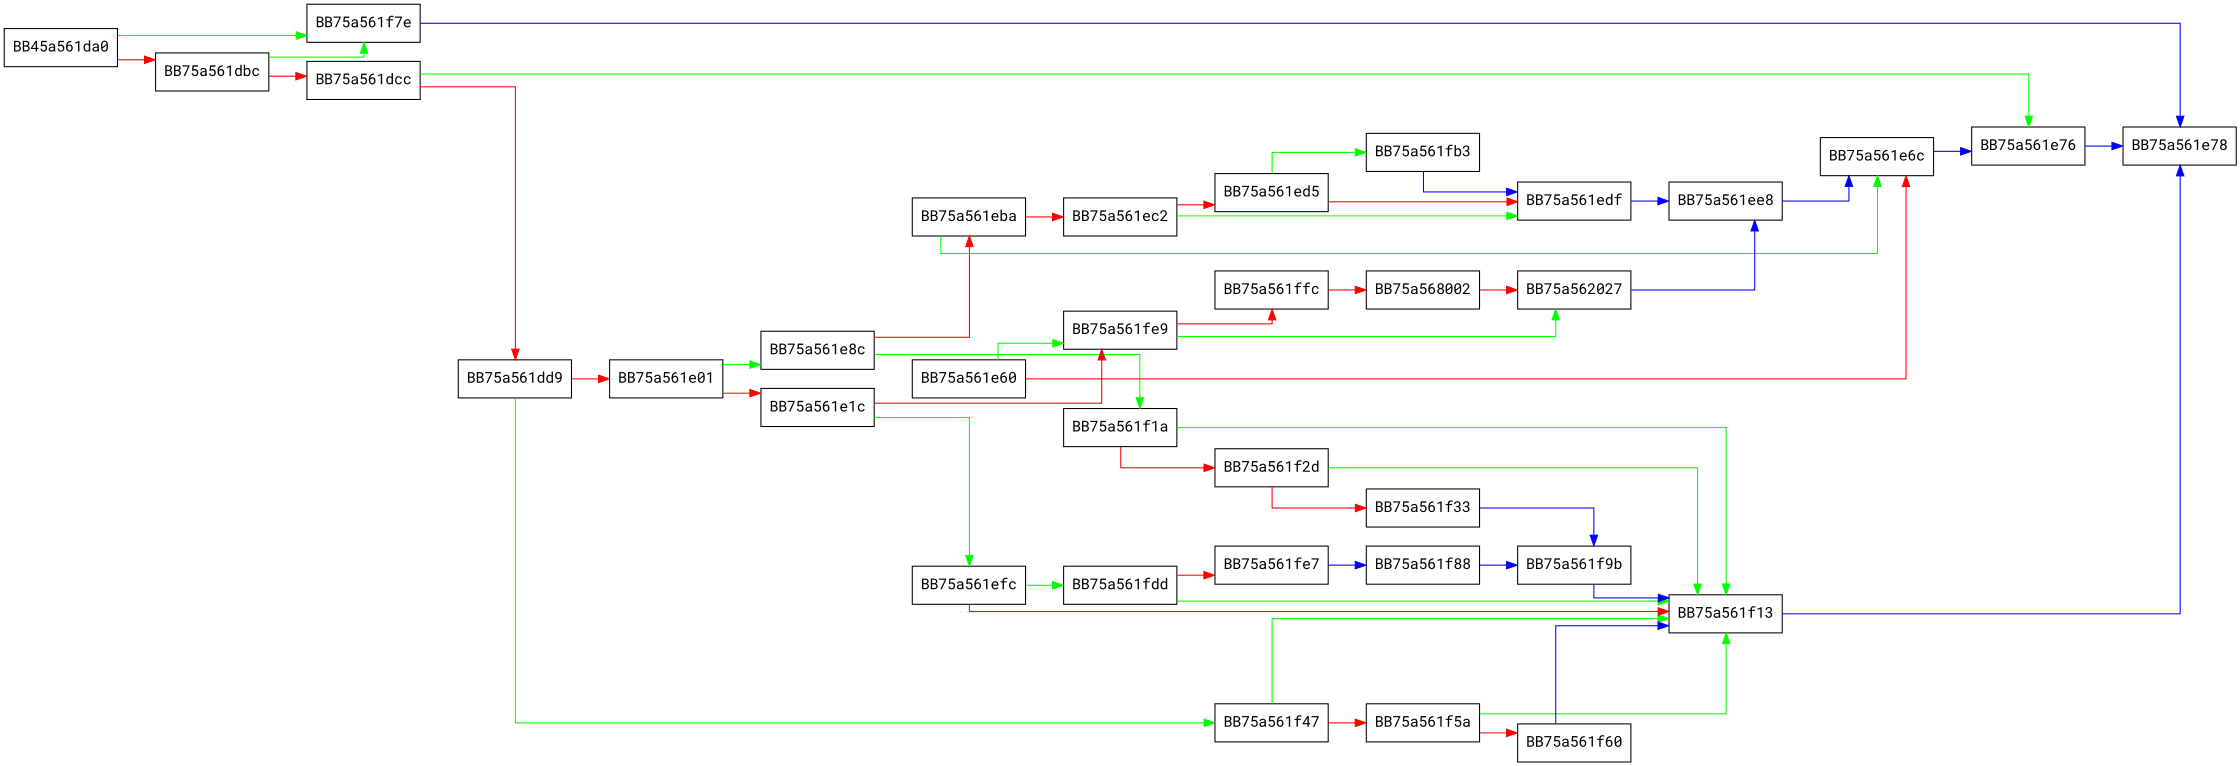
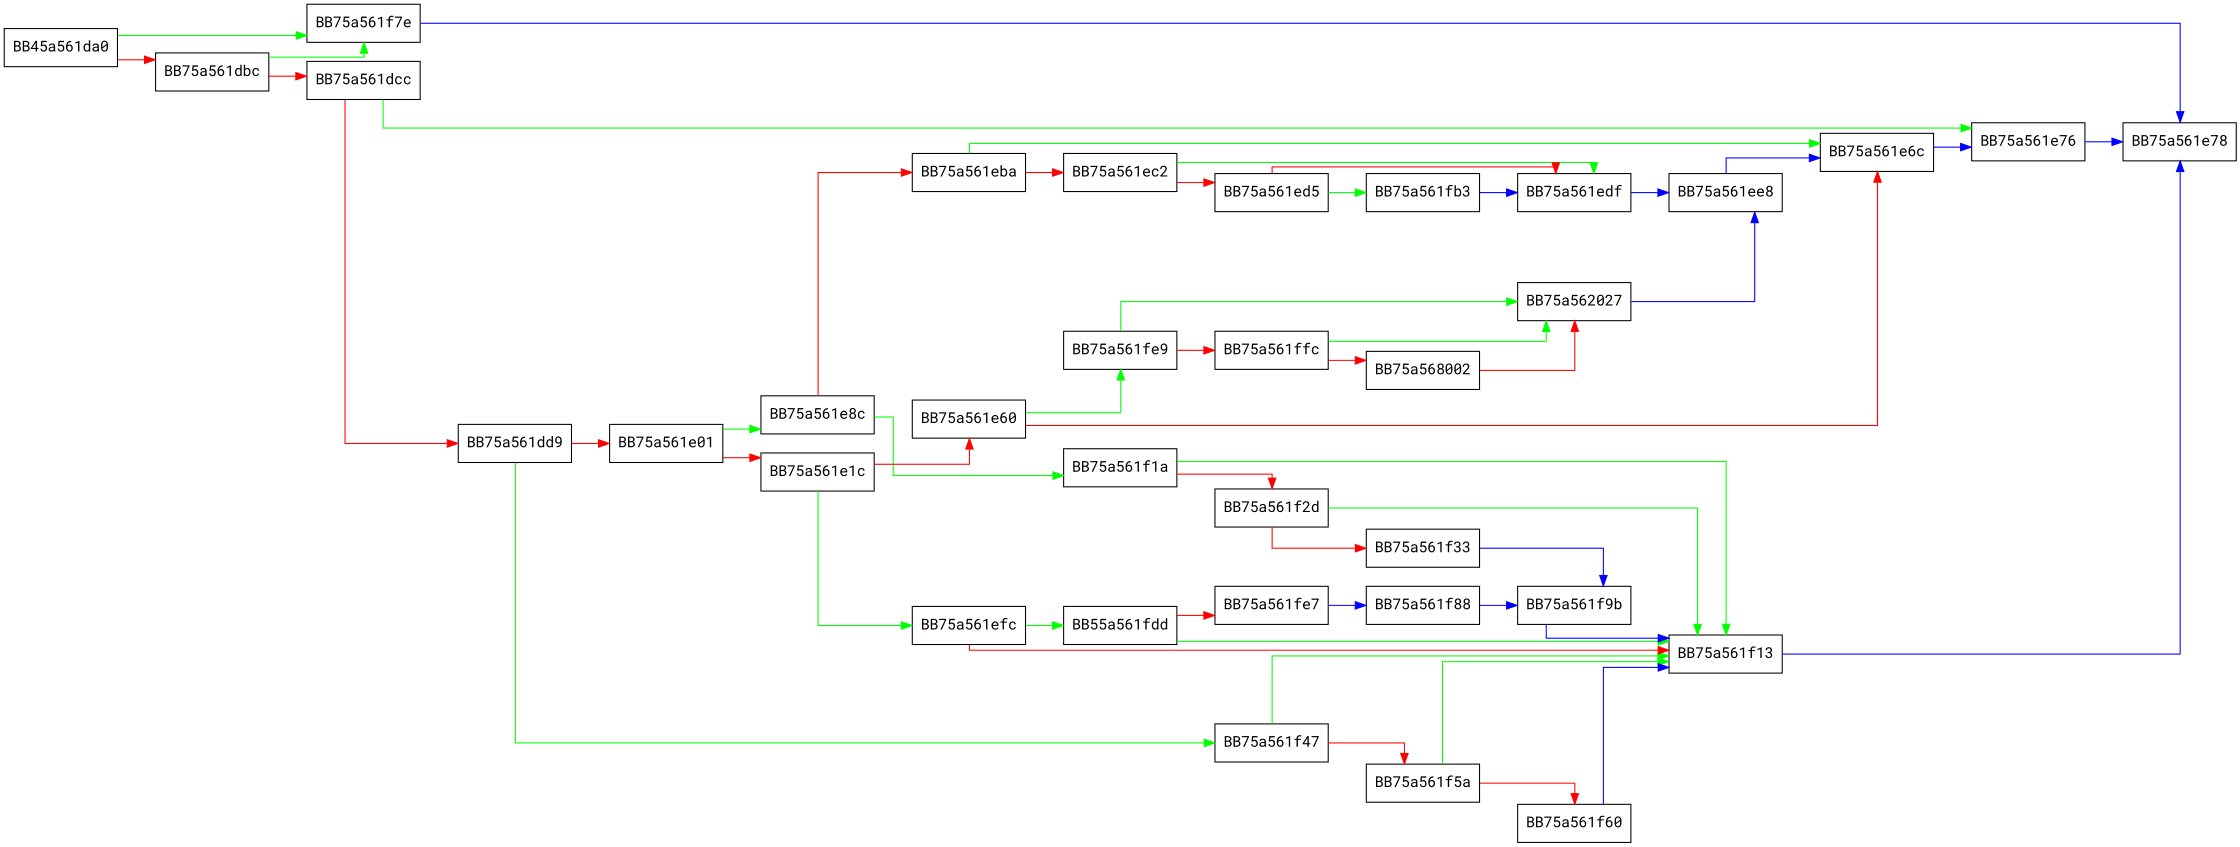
none -> (1442, 341)
(1010, 403) -> (930, 464)
(1120, 585) -> (1120, 625)
